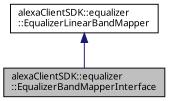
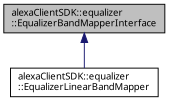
(84, 55) -> (84, 55)
